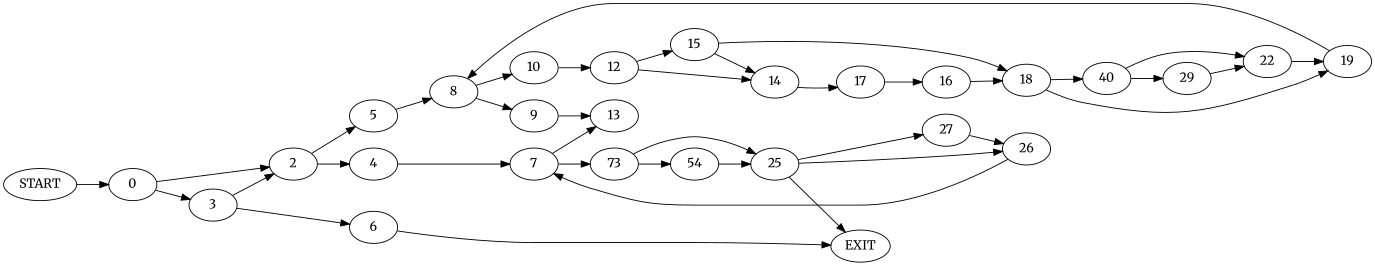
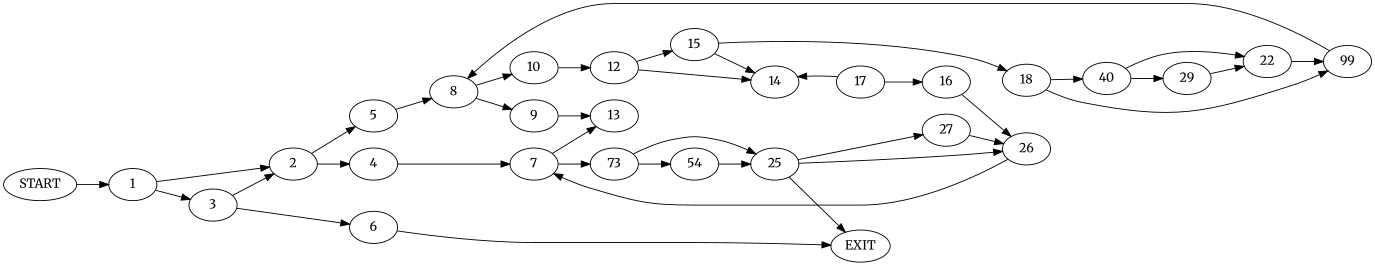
(1347, 62) -> (1347, 62)
(982, 81) -> (983, 113)
(813, 88) -> (822, 76)
(133, 185) -> (133, 185)
